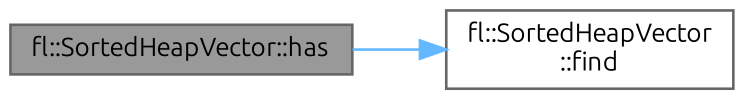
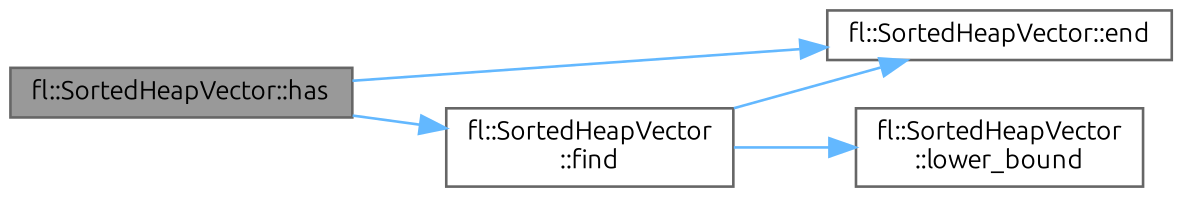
none -> (1000, 35)
none -> (1000, 147)
